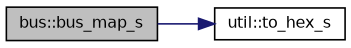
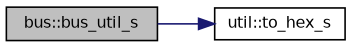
(82, 24) -> (82, 24)
